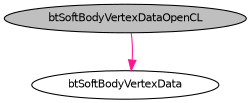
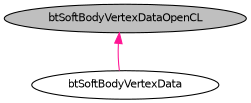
(132, 46) -> (118, 57)
